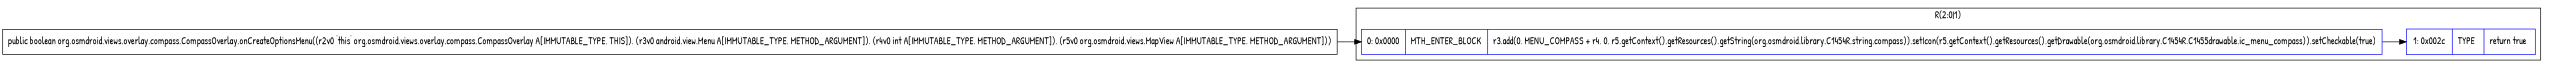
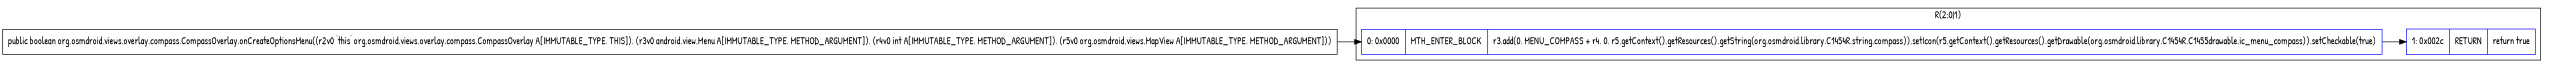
(2466, 42) -> (2468, 42)
